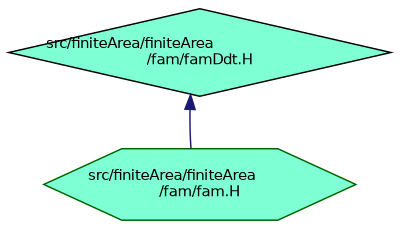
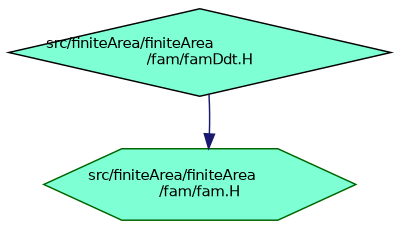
(190, 129) -> (210, 114)
